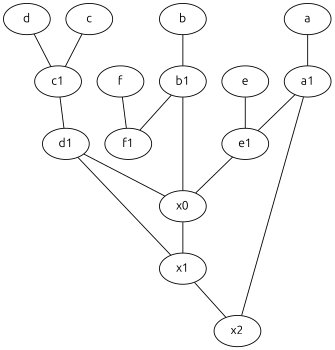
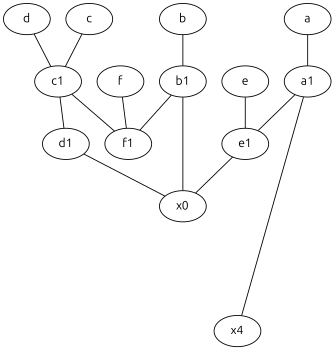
none -> (93, 113)
(183, 269) -> none
(237, 331) -> (237, 331)
